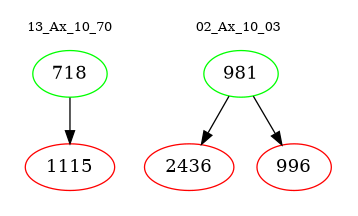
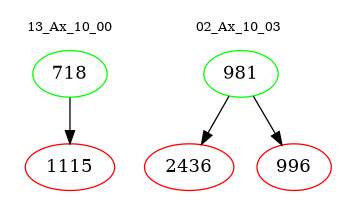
(70, 28) -> (70, 28)
